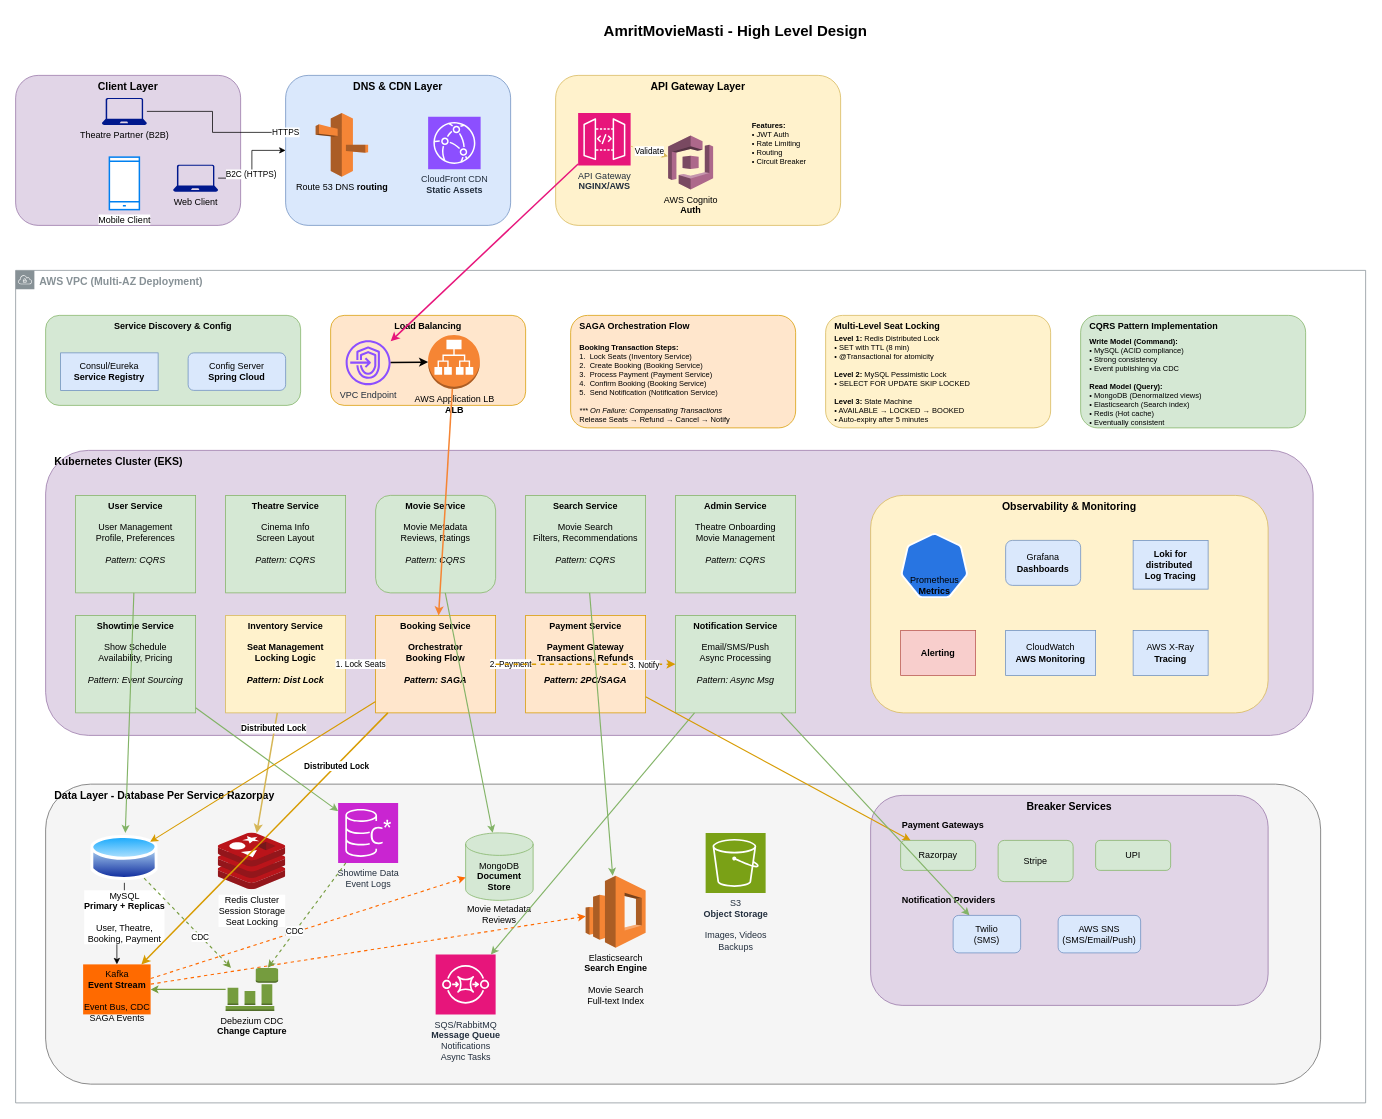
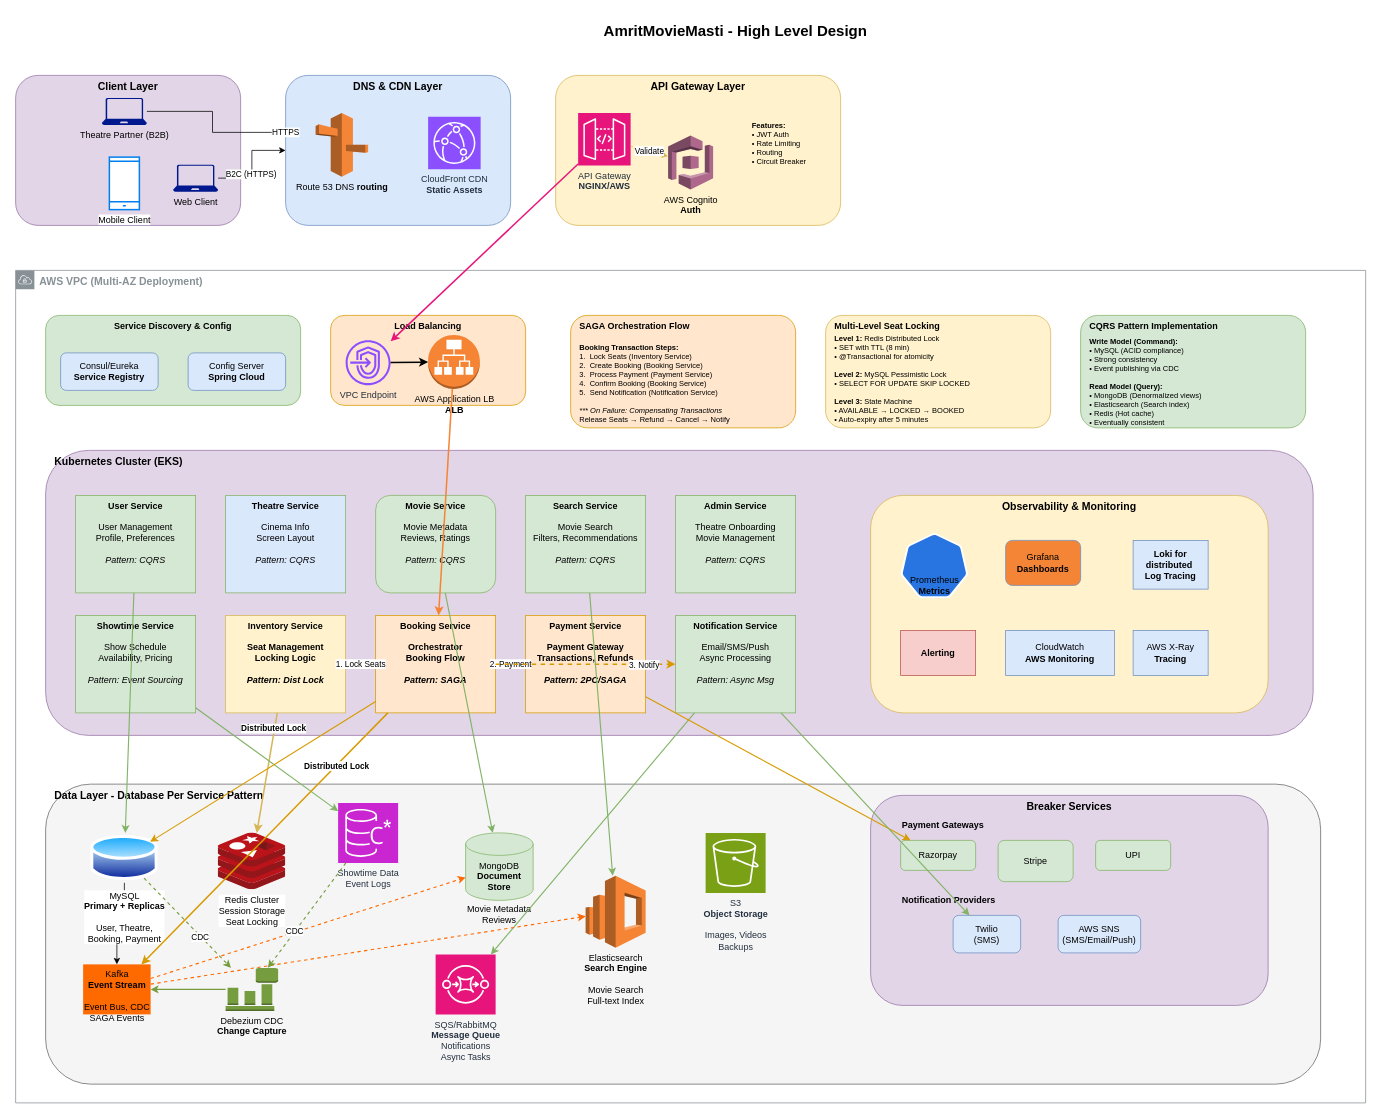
(109, 372) -> (109, 372)
(285, 544) -> (285, 544)
(1043, 563) -> (1043, 563)
(1050, 653) -> (1060, 653)
(168, 796) -> (165, 796)
